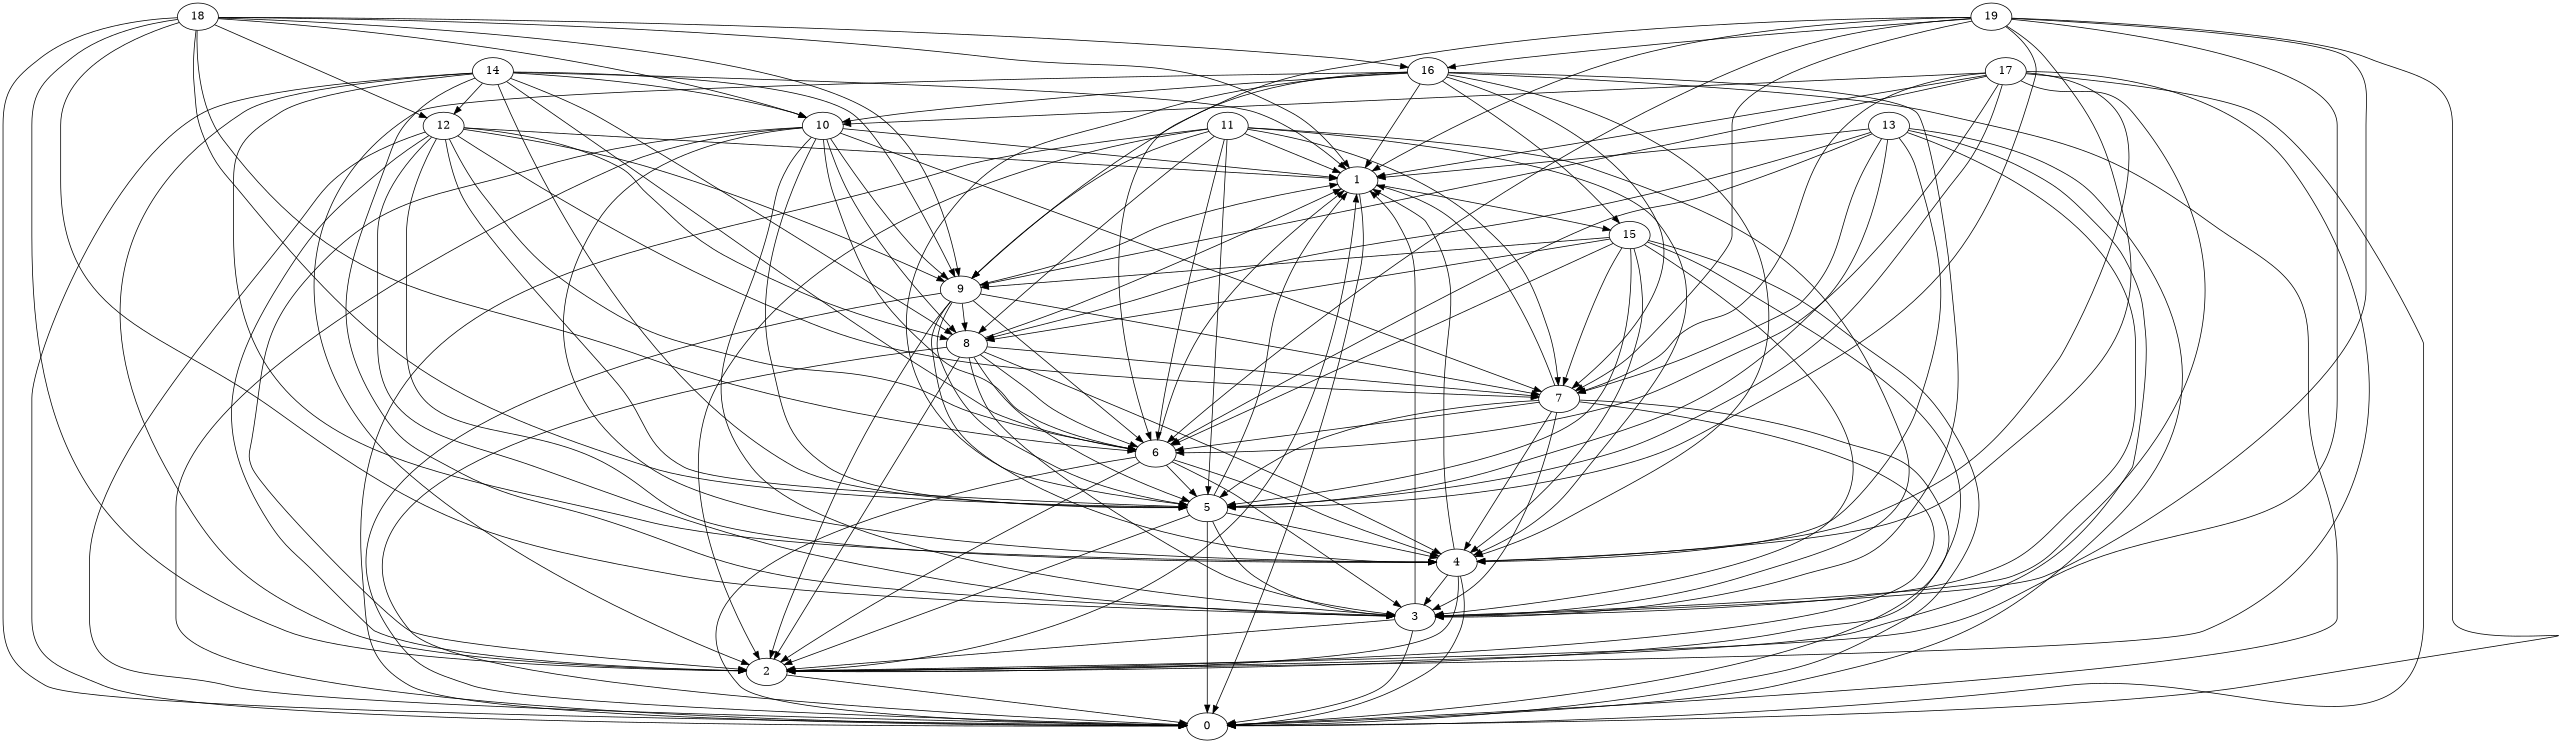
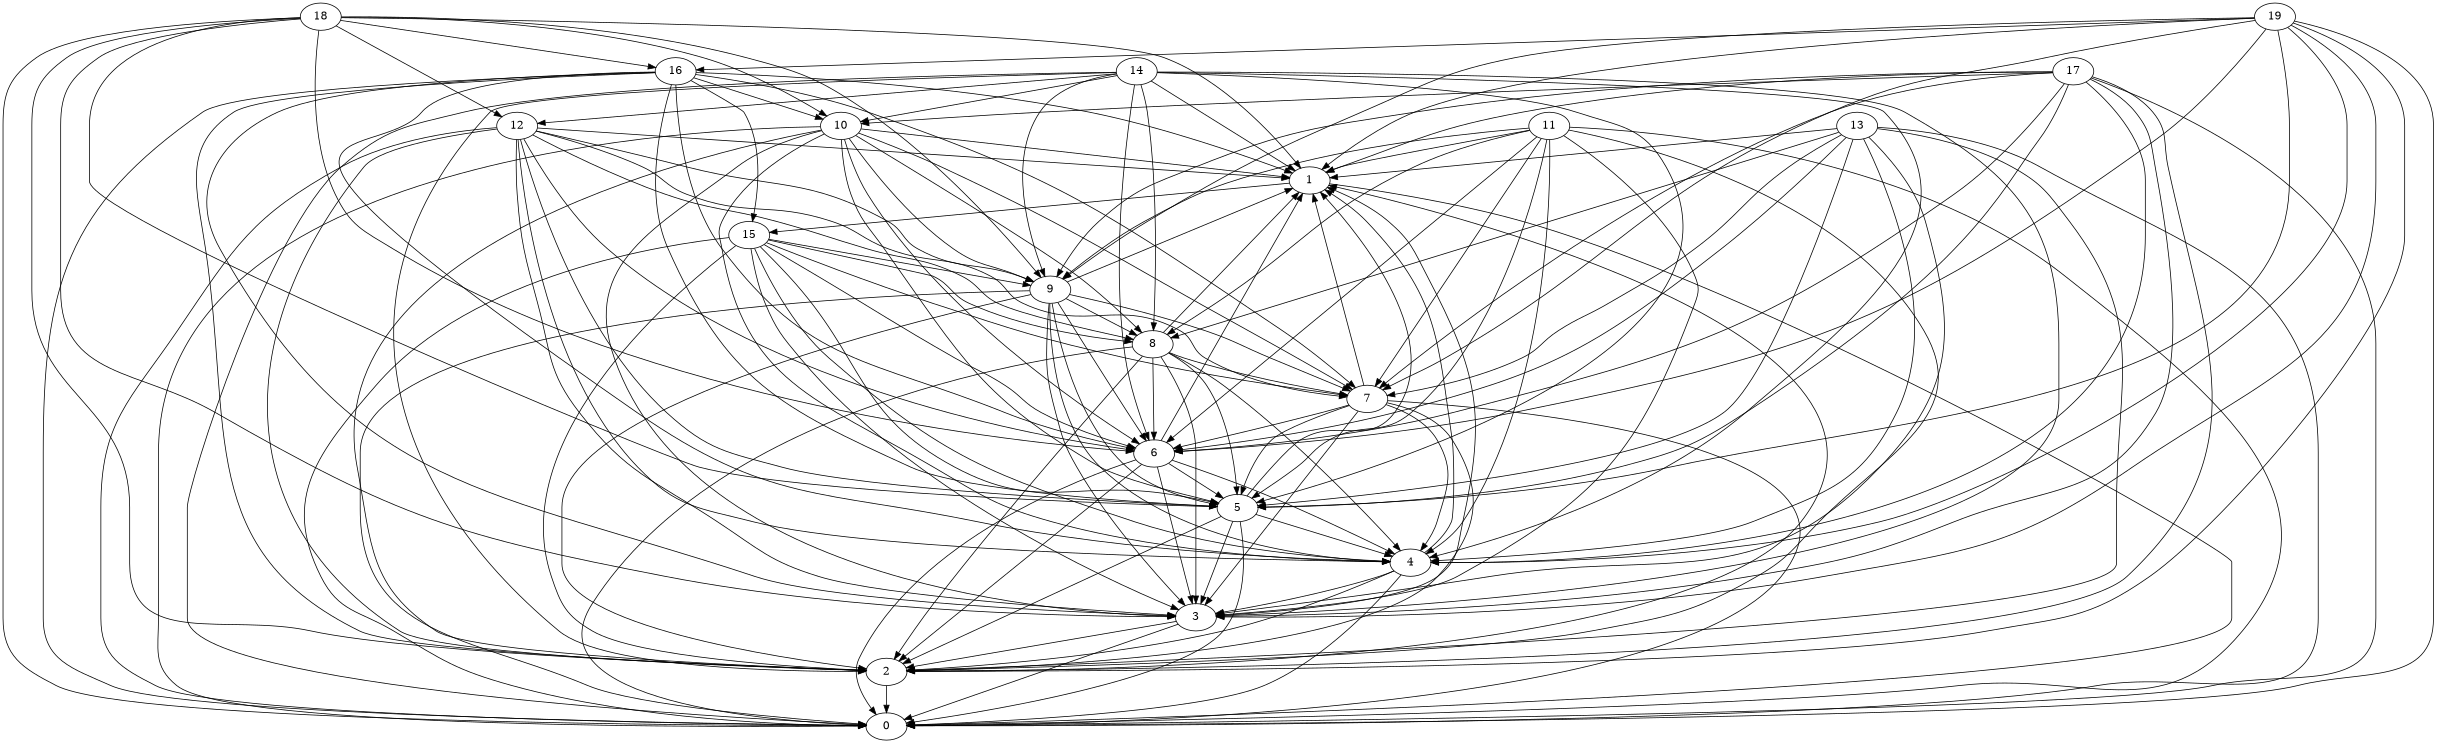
none -> (1077, 467)
